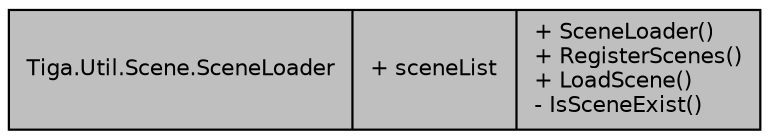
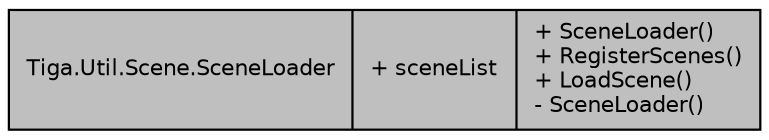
(618, 105) -> (620, 105)
